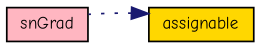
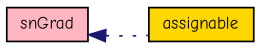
(110, 13) -> (127, 36)
